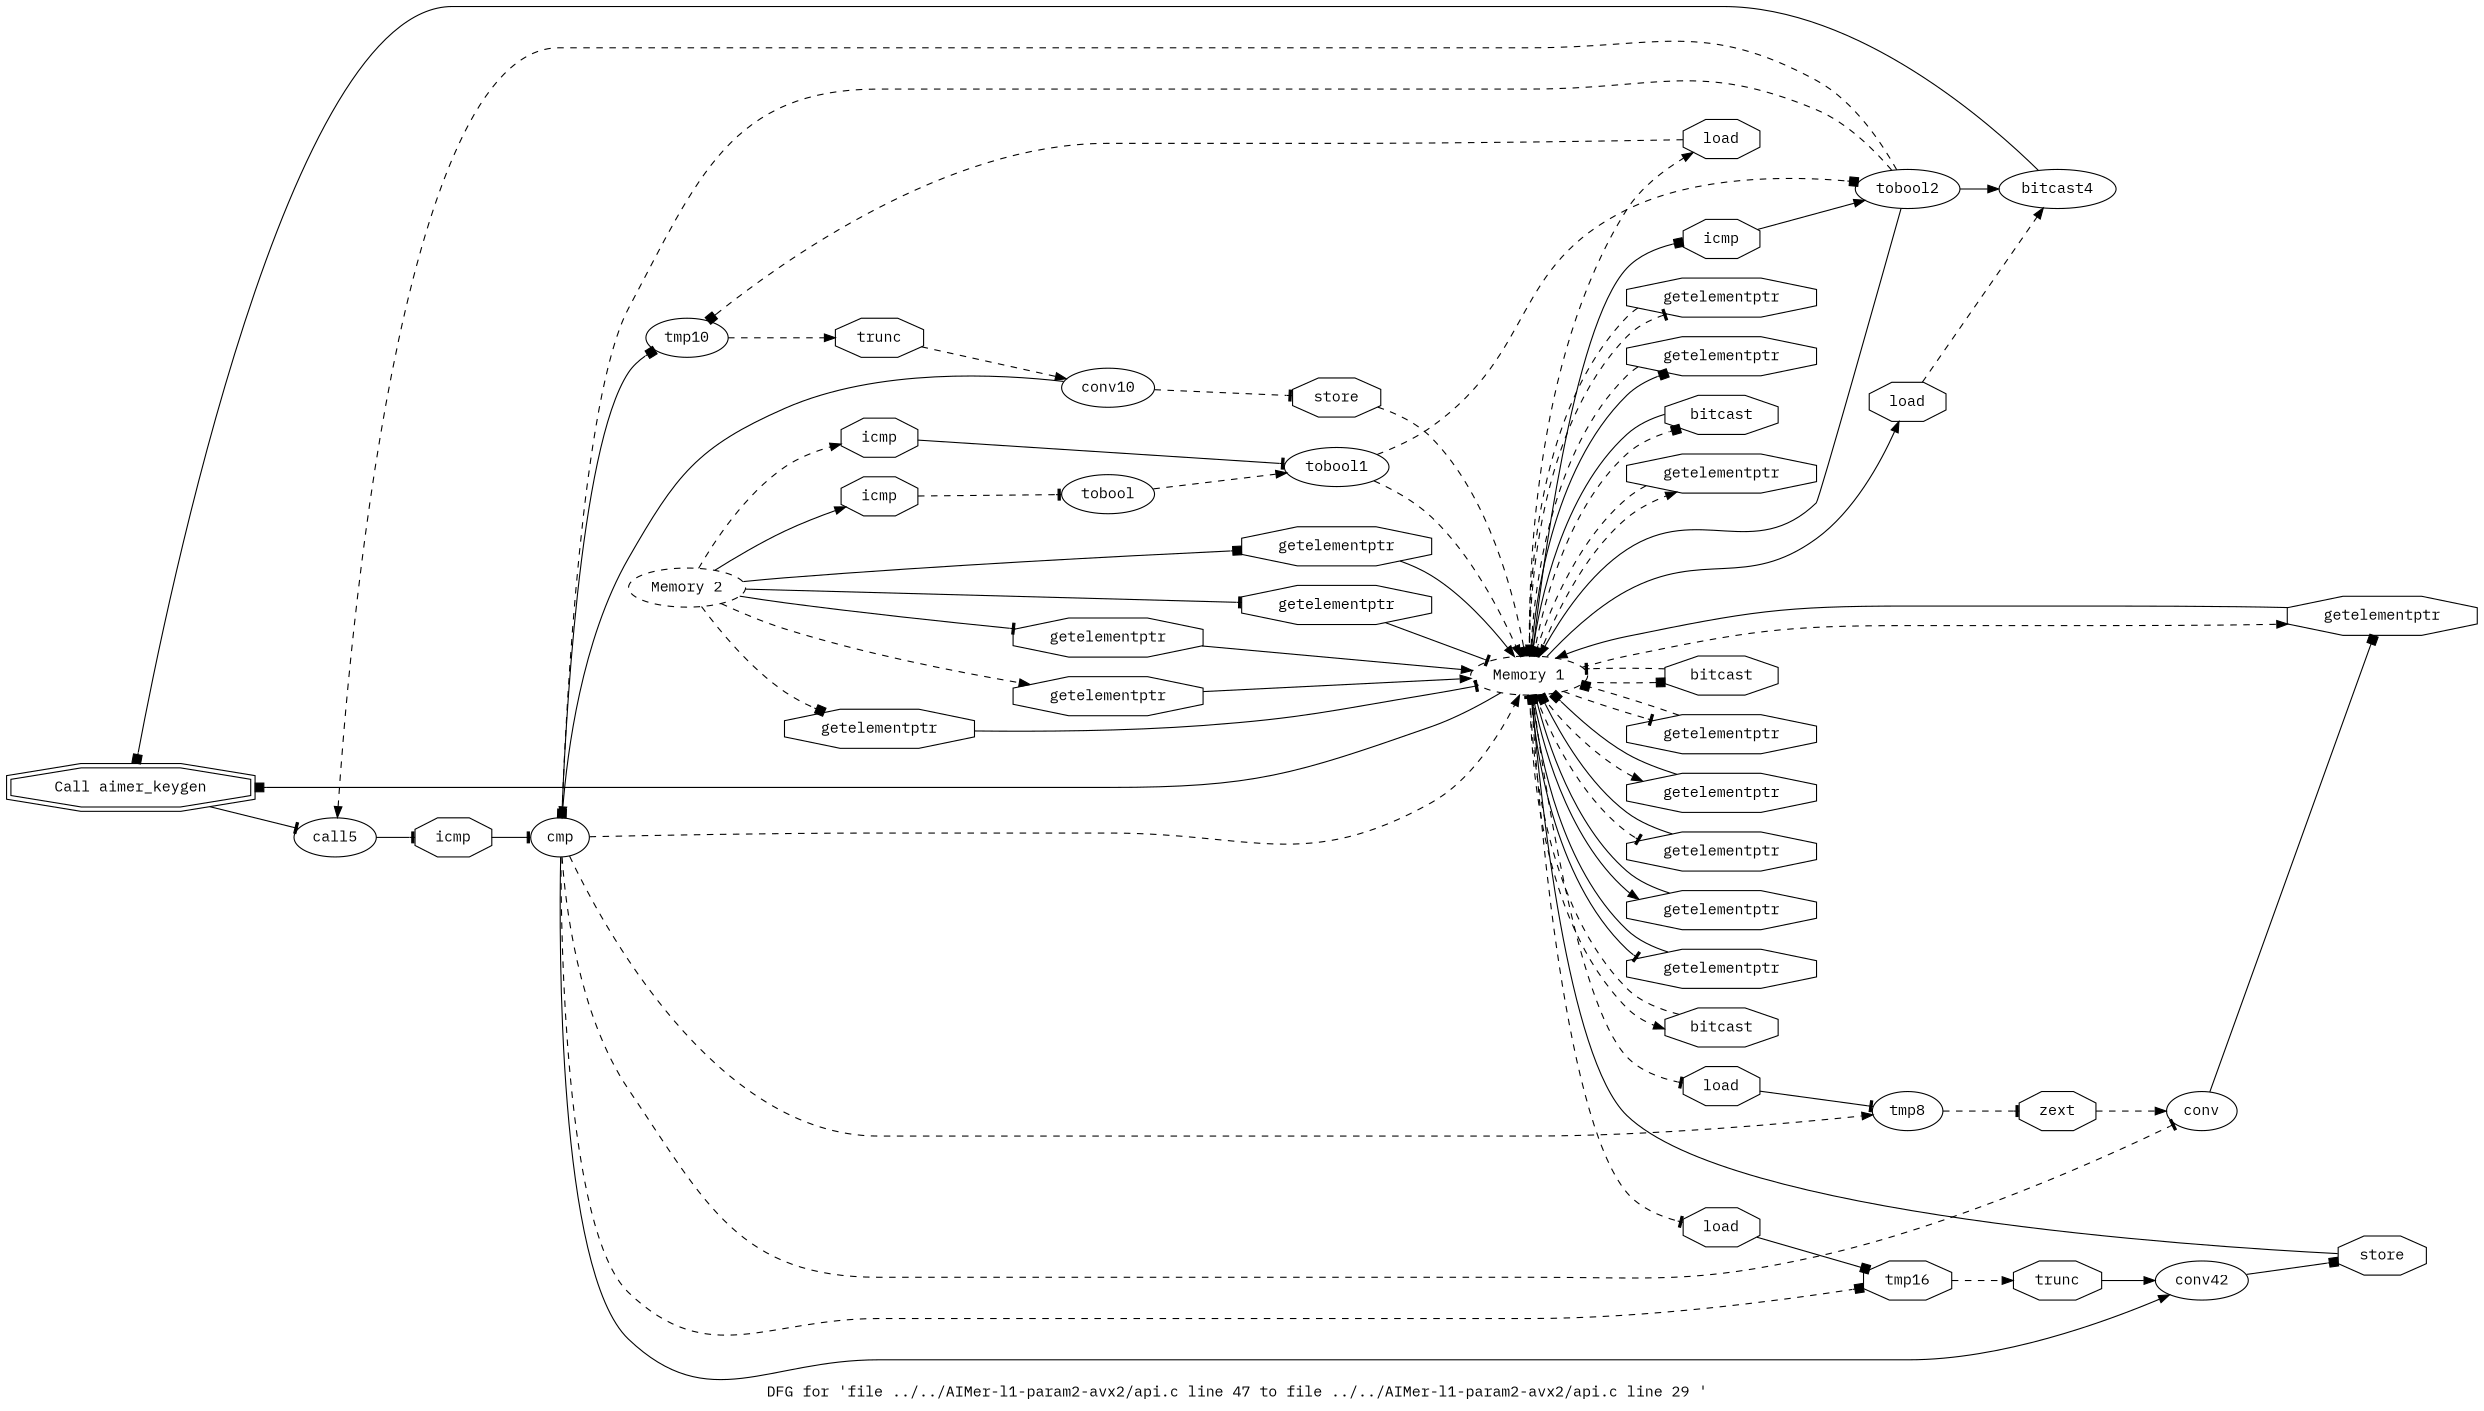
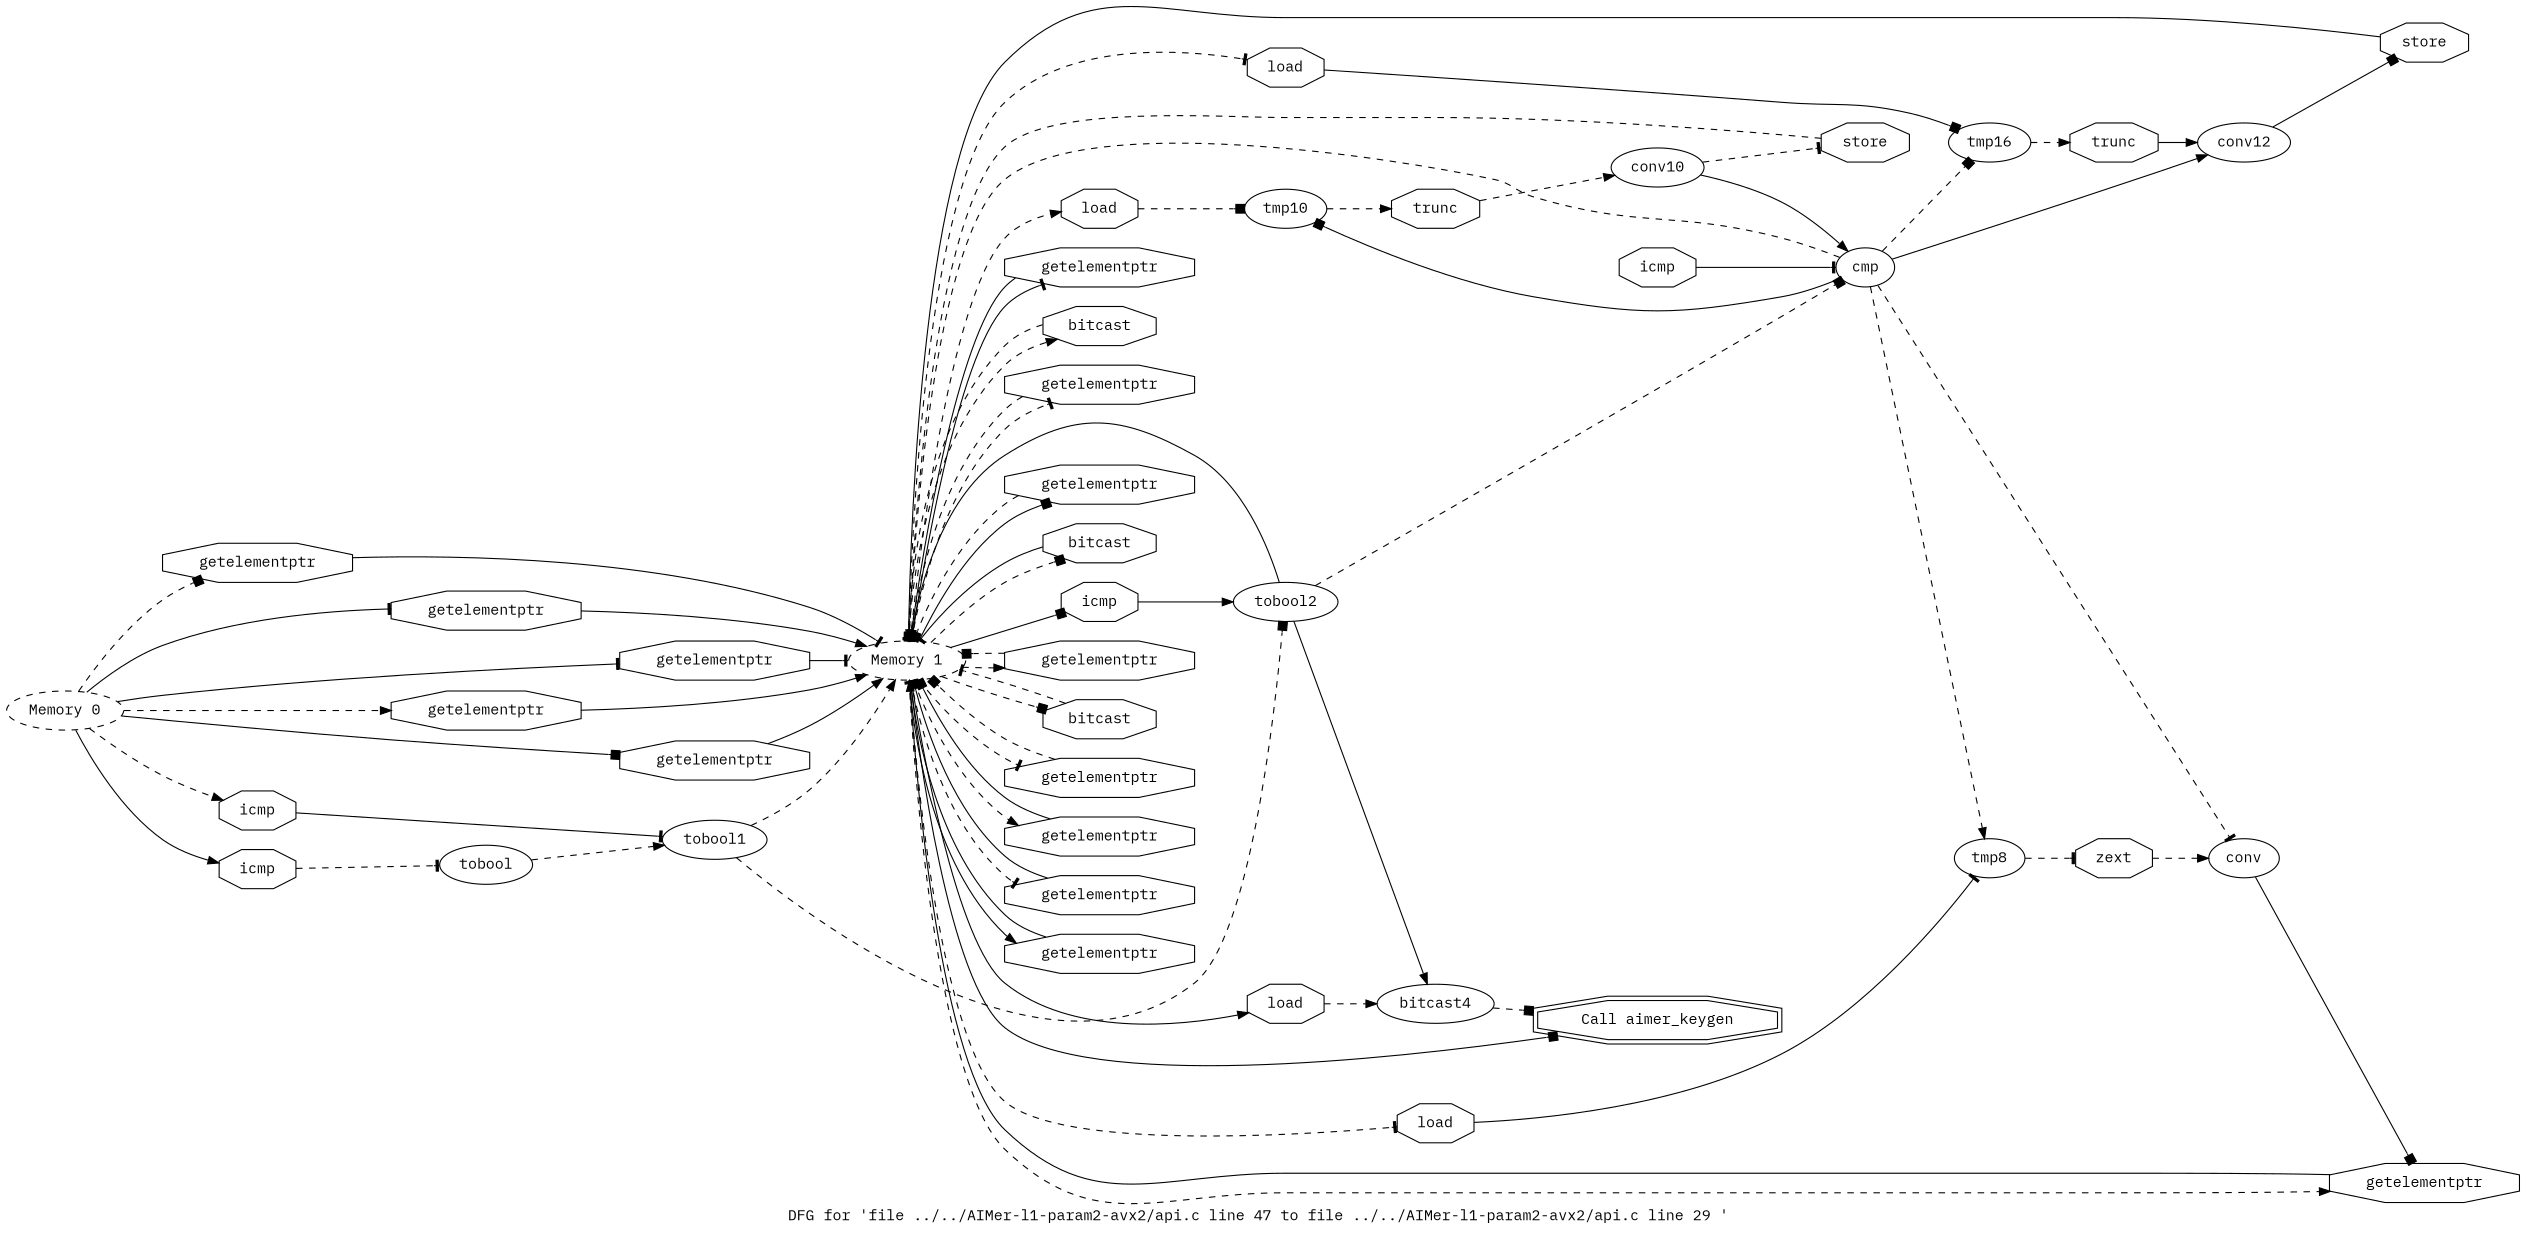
(851, 7) -> (1508, 1009)
(687, 588) -> (65, 711)
(335, 837) -> none
(1908, 1281) -> (1990, 142)
(2202, 1281) -> (2244, 142)
